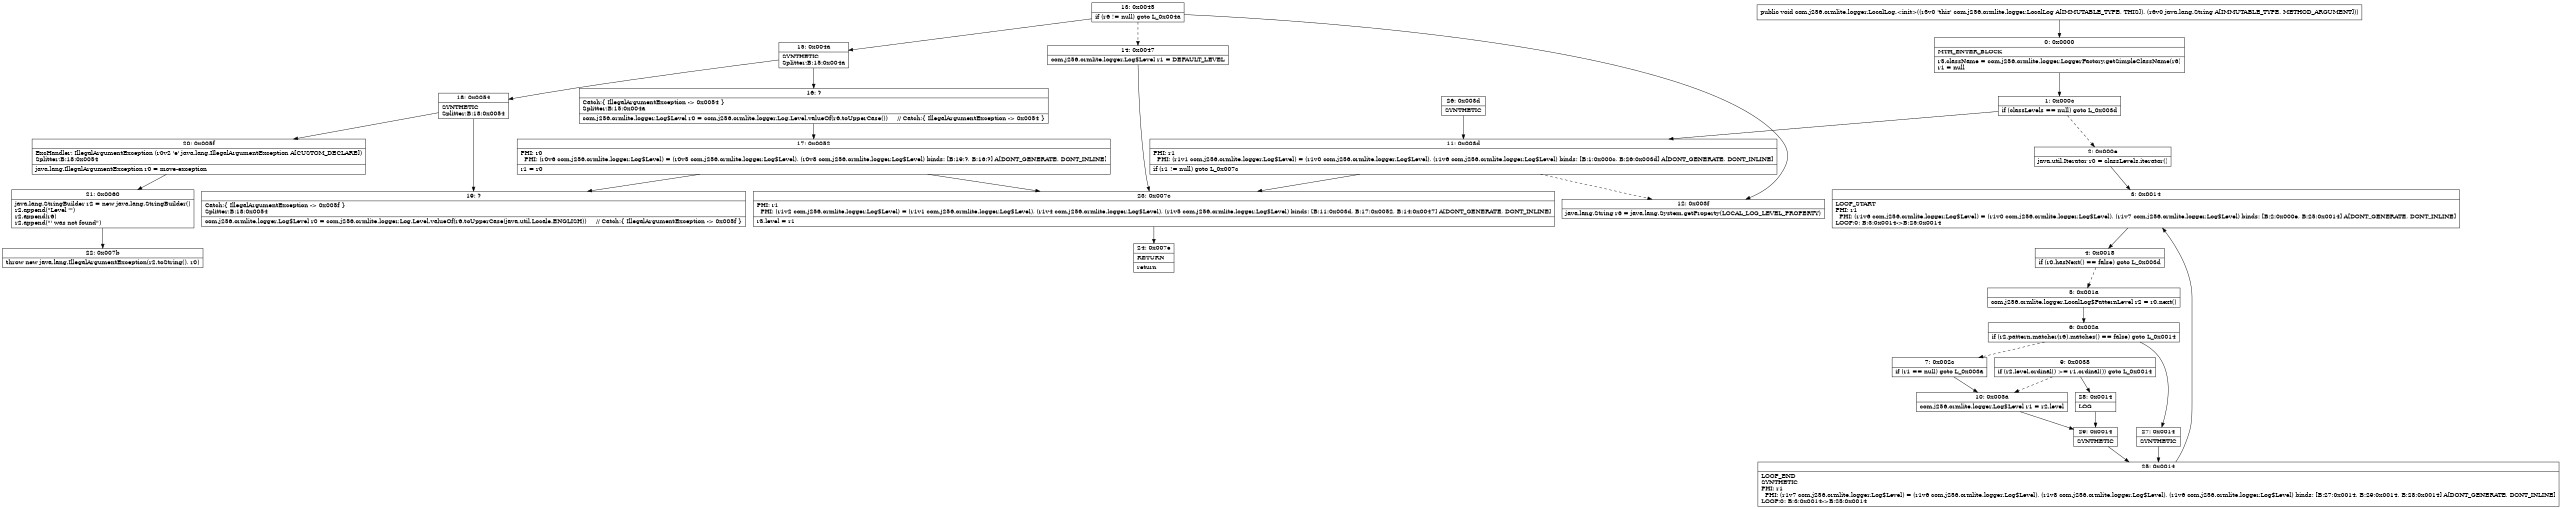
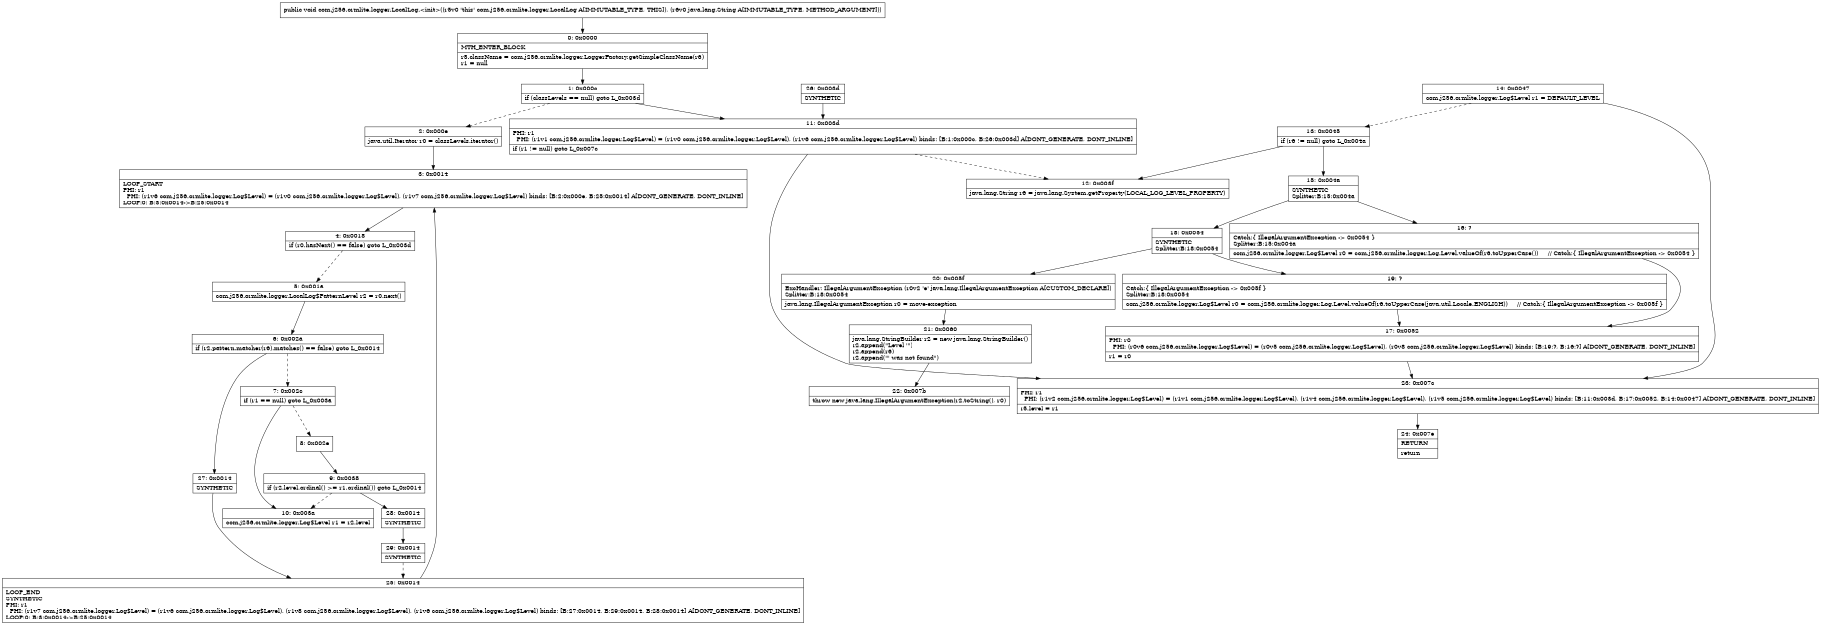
(1138, 32) -> (1420, 115)
(646, 182) -> (1398, 316)
(2085, 407) -> (403, 523)
(2045, 420) -> none
none -> (315, 444)
(2117, 453) -> (403, 568)
